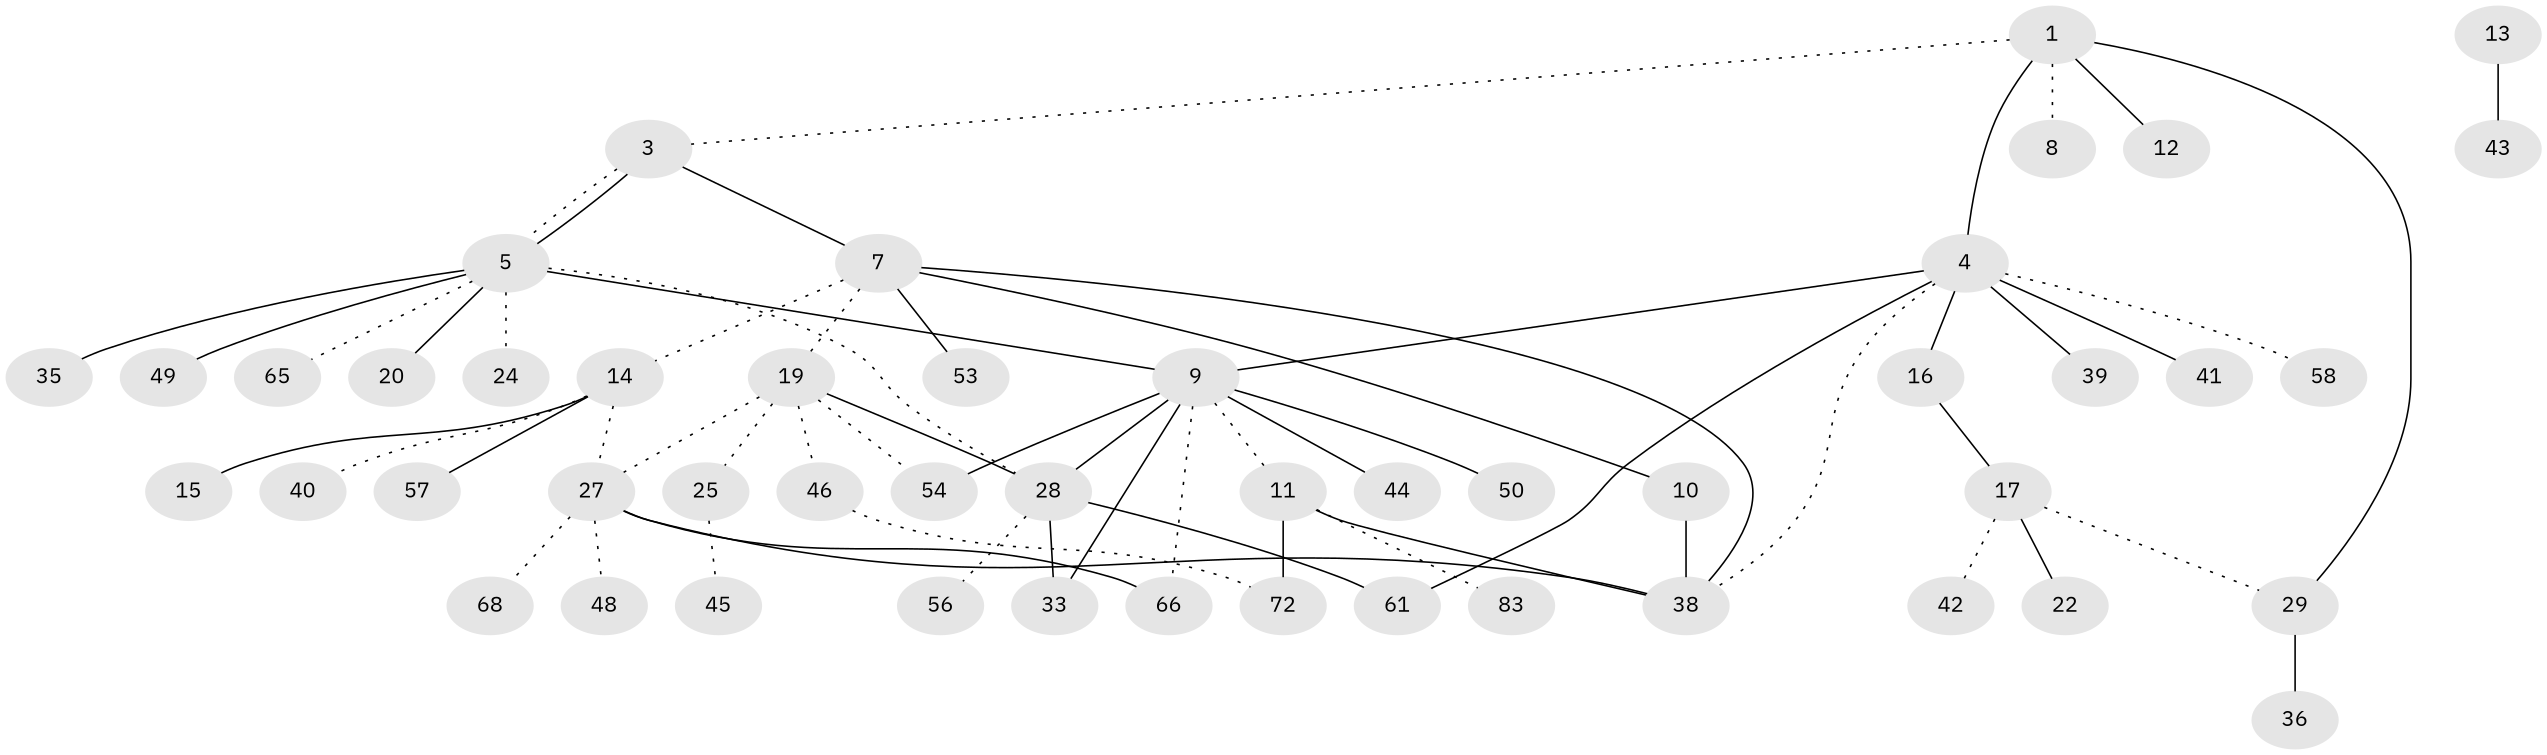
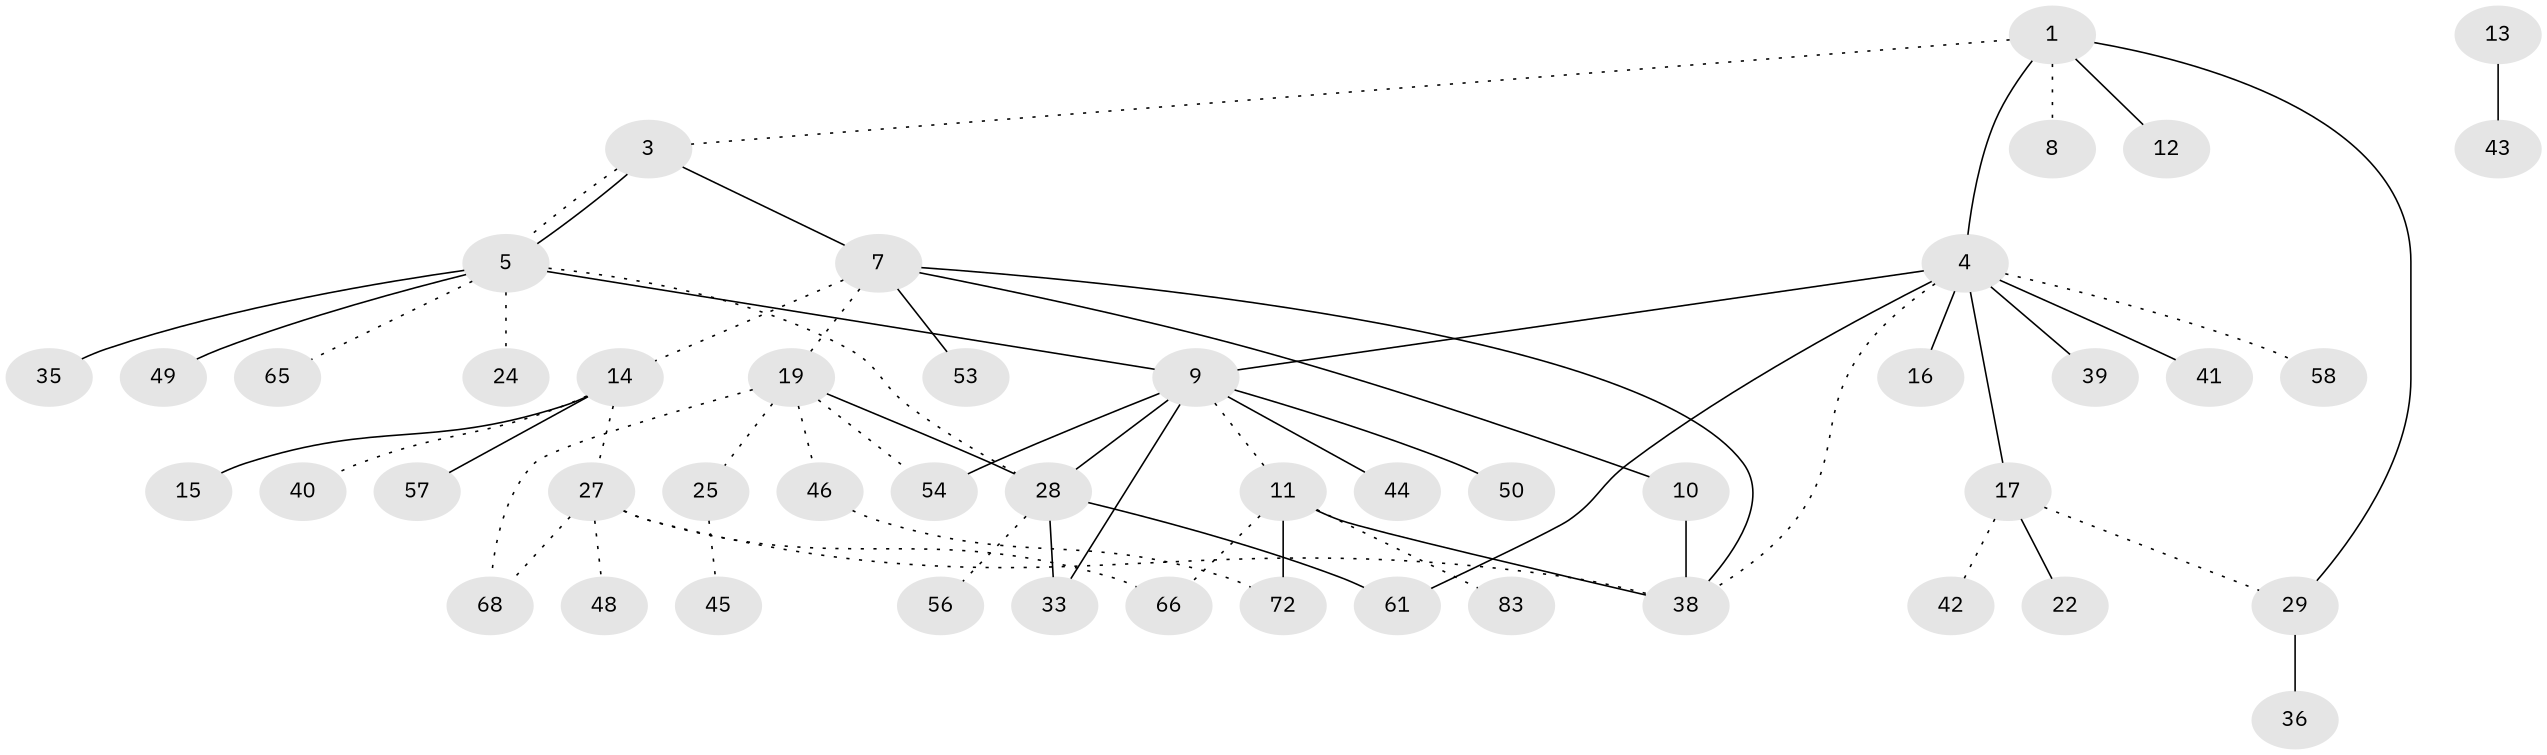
(392, 377) -> none
(692, 435) -> (583, 441)
(1964, 435) -> (1987, 377)
(1182, 492) -> (1225, 550)
(880, 549) -> (880, 549)
(1108, 565) -> (1108, 565)
